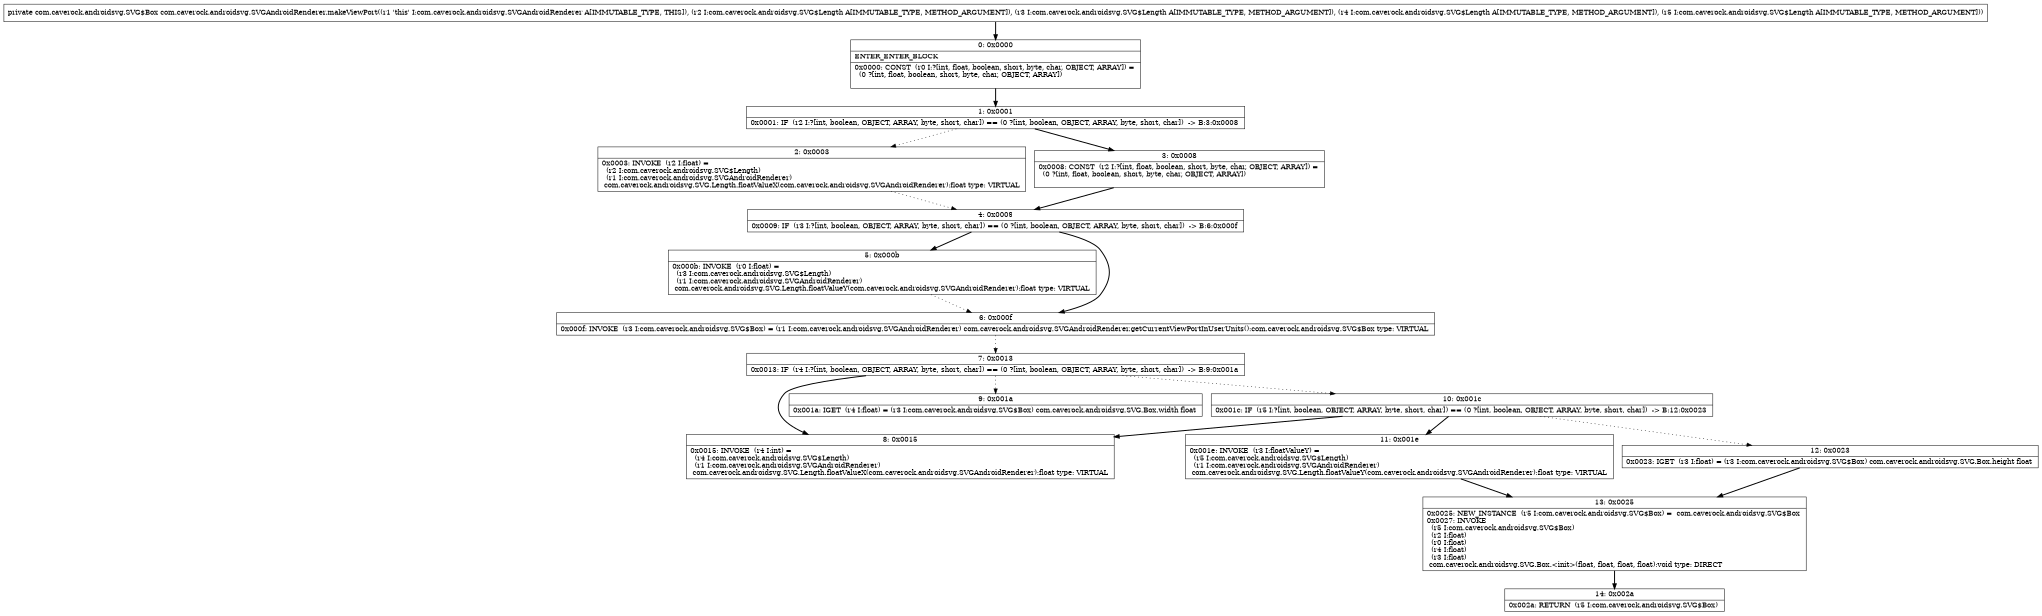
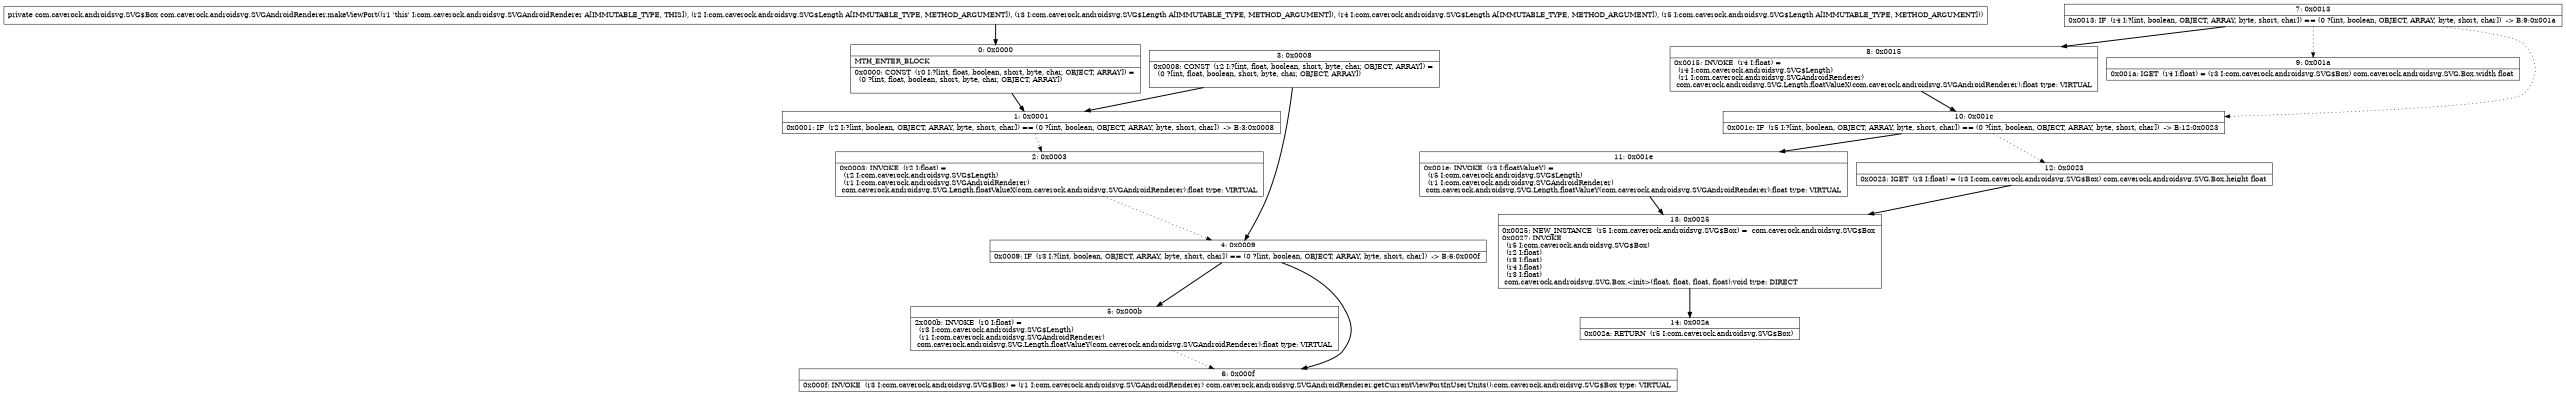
(896, 56) -> (892, 61)
(1072, 139) -> (1147, 99)
(727, 267) -> (969, 323)
(996, 342) -> none
(1231, 426) -> (1936, 100)
(742, 451) -> (1729, 63)
(1447, 543) -> (1522, 260)
